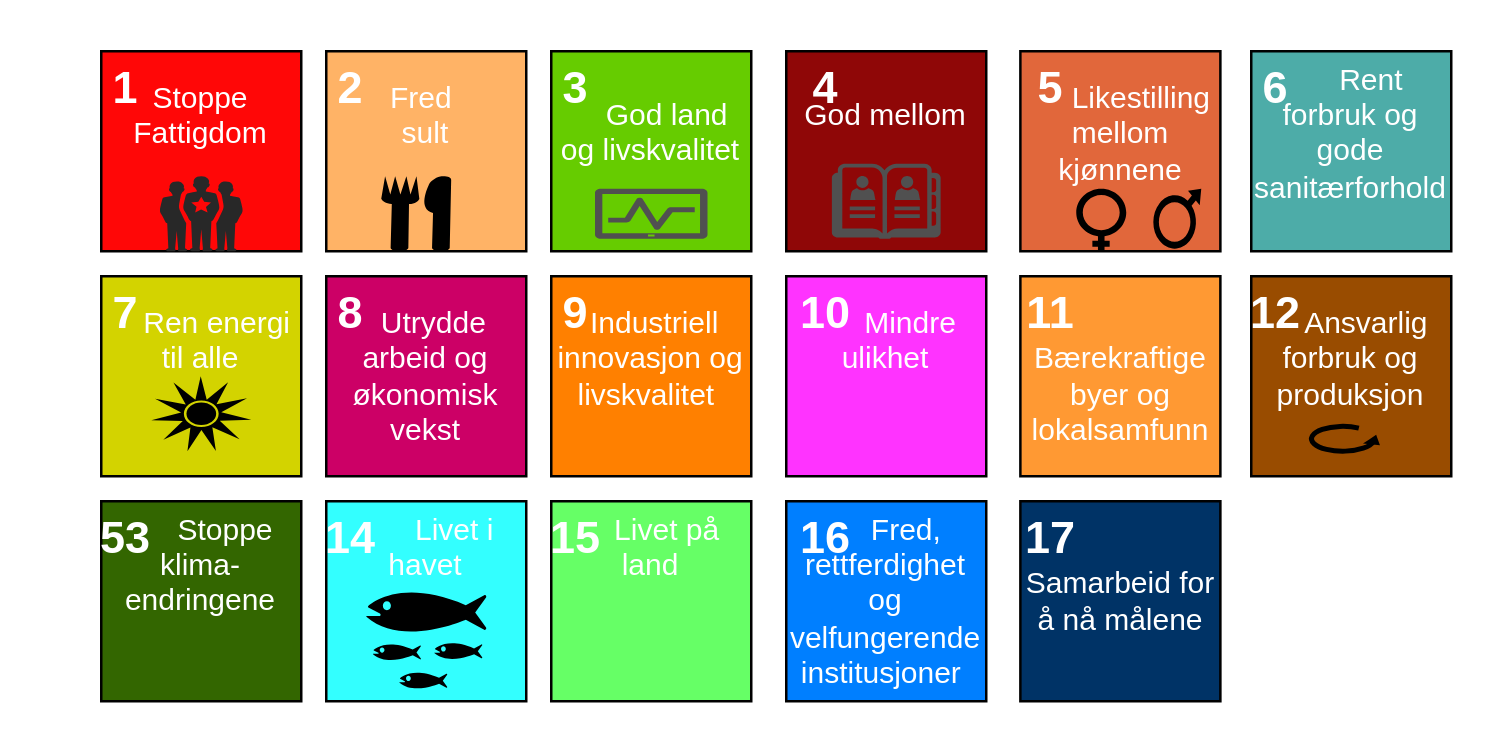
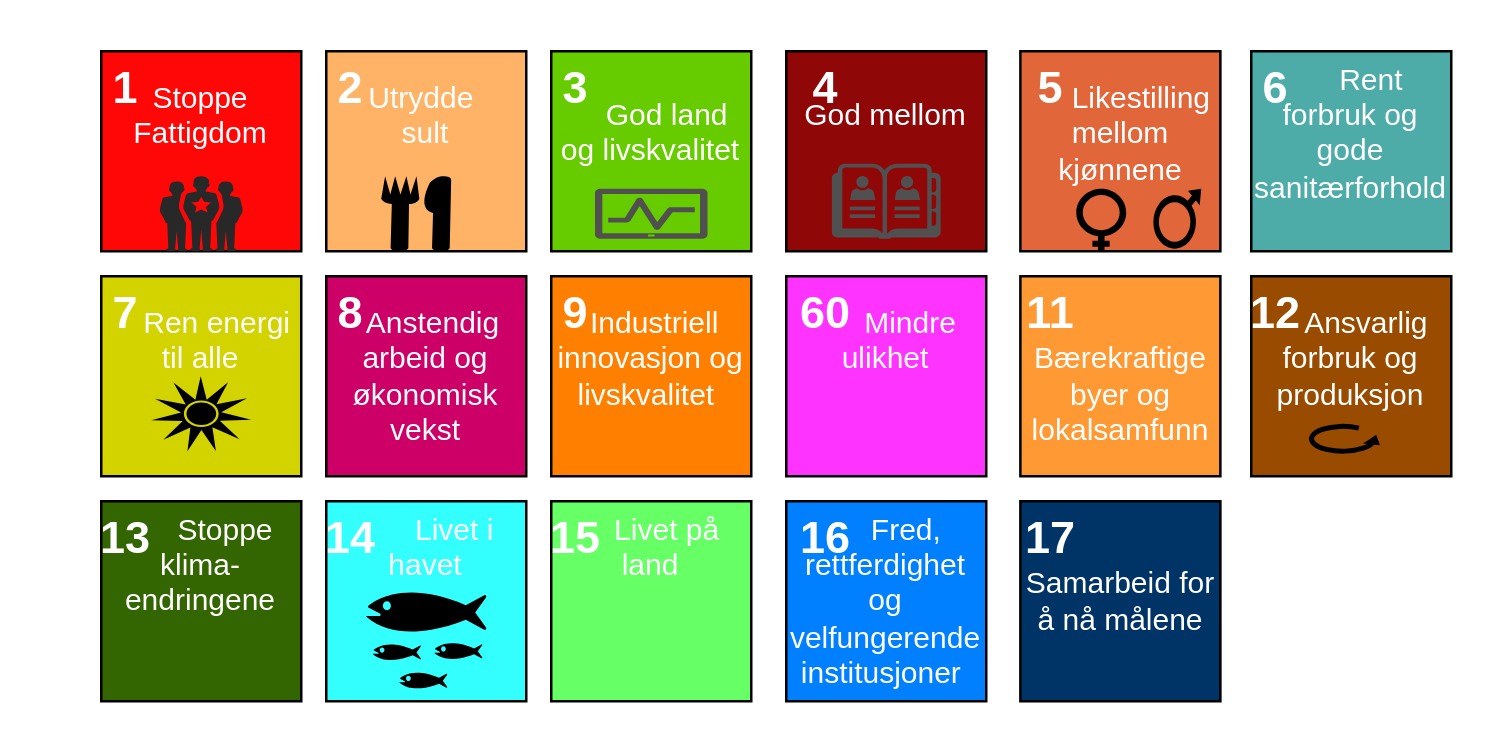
(426, 151) -> (426, 151)
(826, 314) -> (826, 314)
(426, 376) -> (426, 376)
(126, 539) -> (126, 539)
